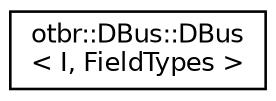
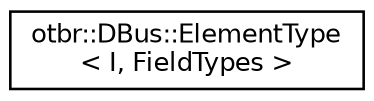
(138, 50) -> (187, 50)
